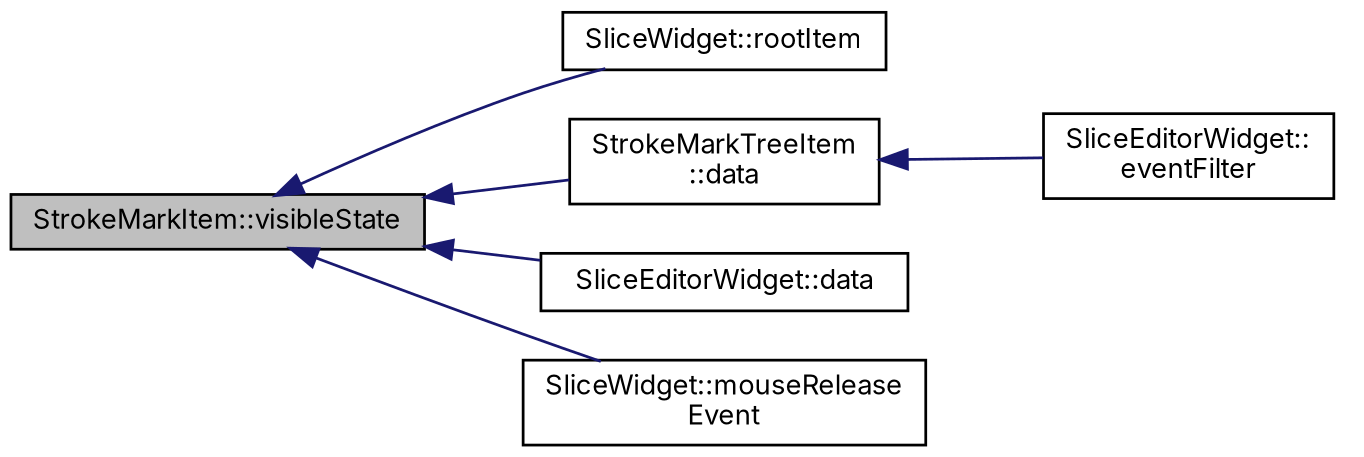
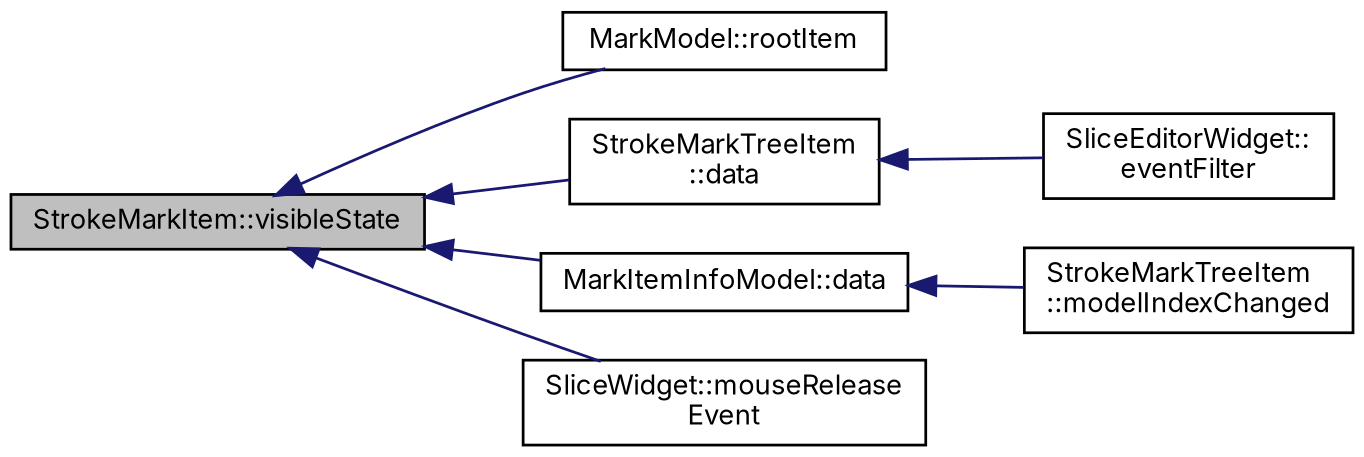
(724, 41) -> (724, 41)
(724, 282) -> (724, 282)
none -> (1189, 290)
